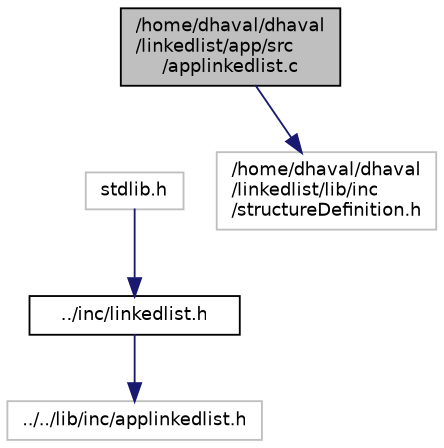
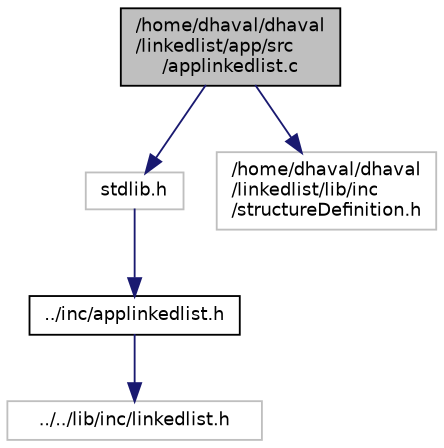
none -> (181, 121)
(135, 315) -> (135, 315)
(135, 421) -> (135, 421)
